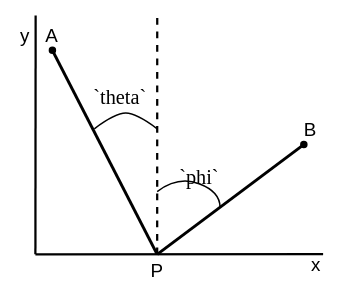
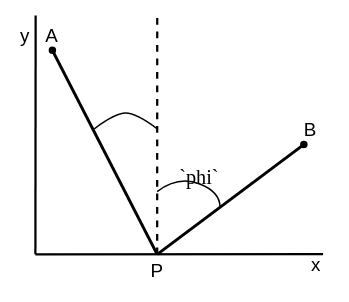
(120, 97) -> none
